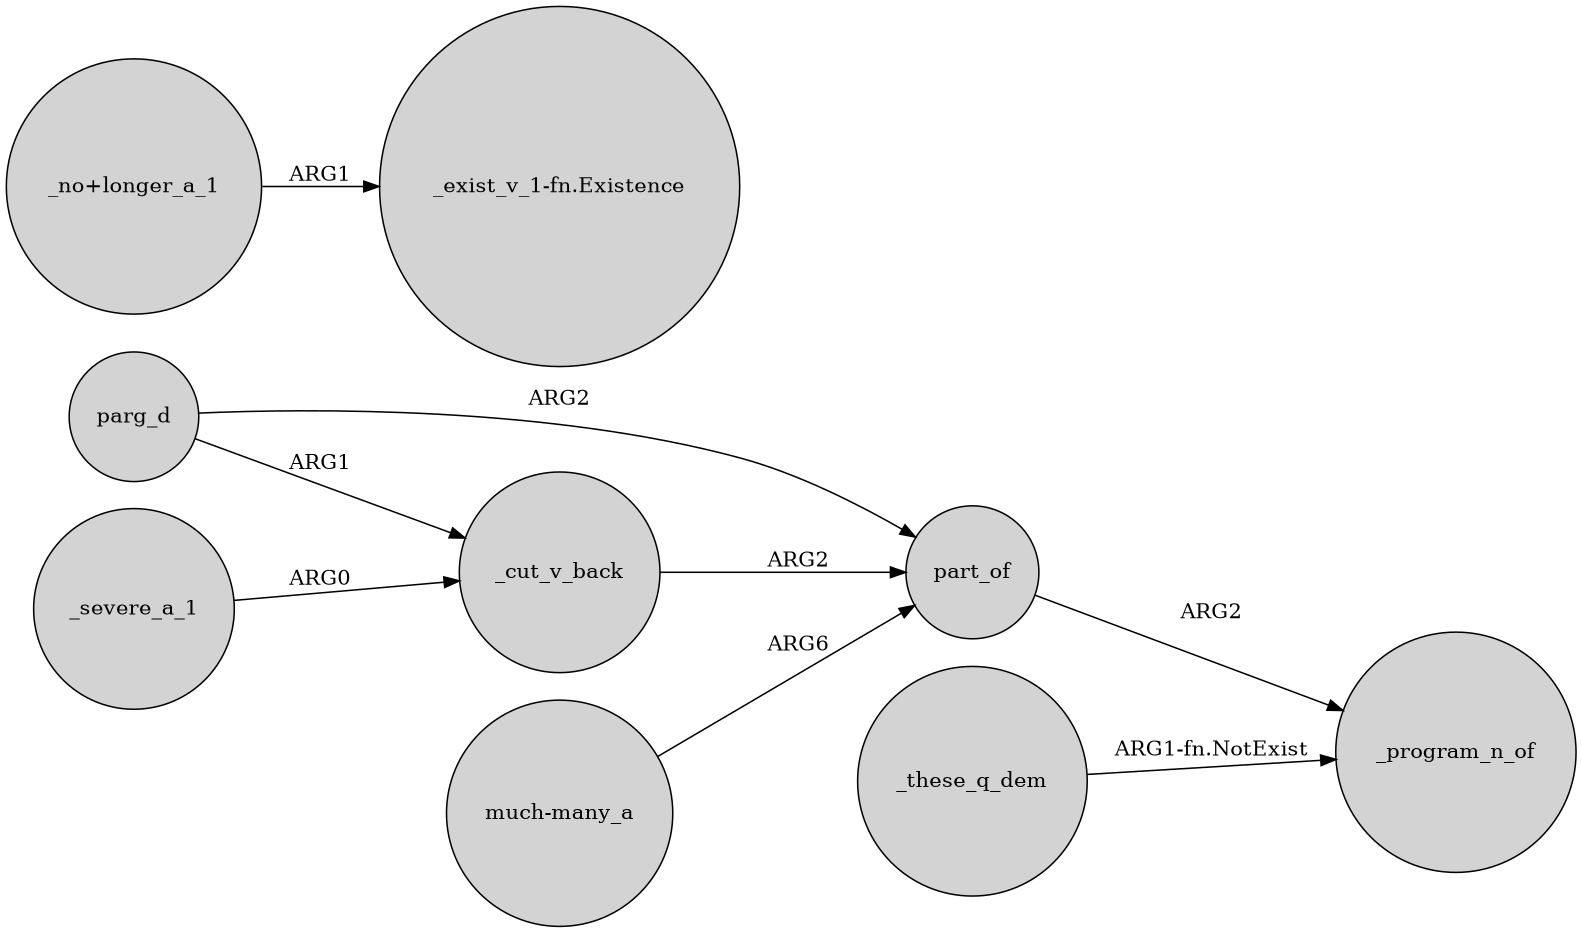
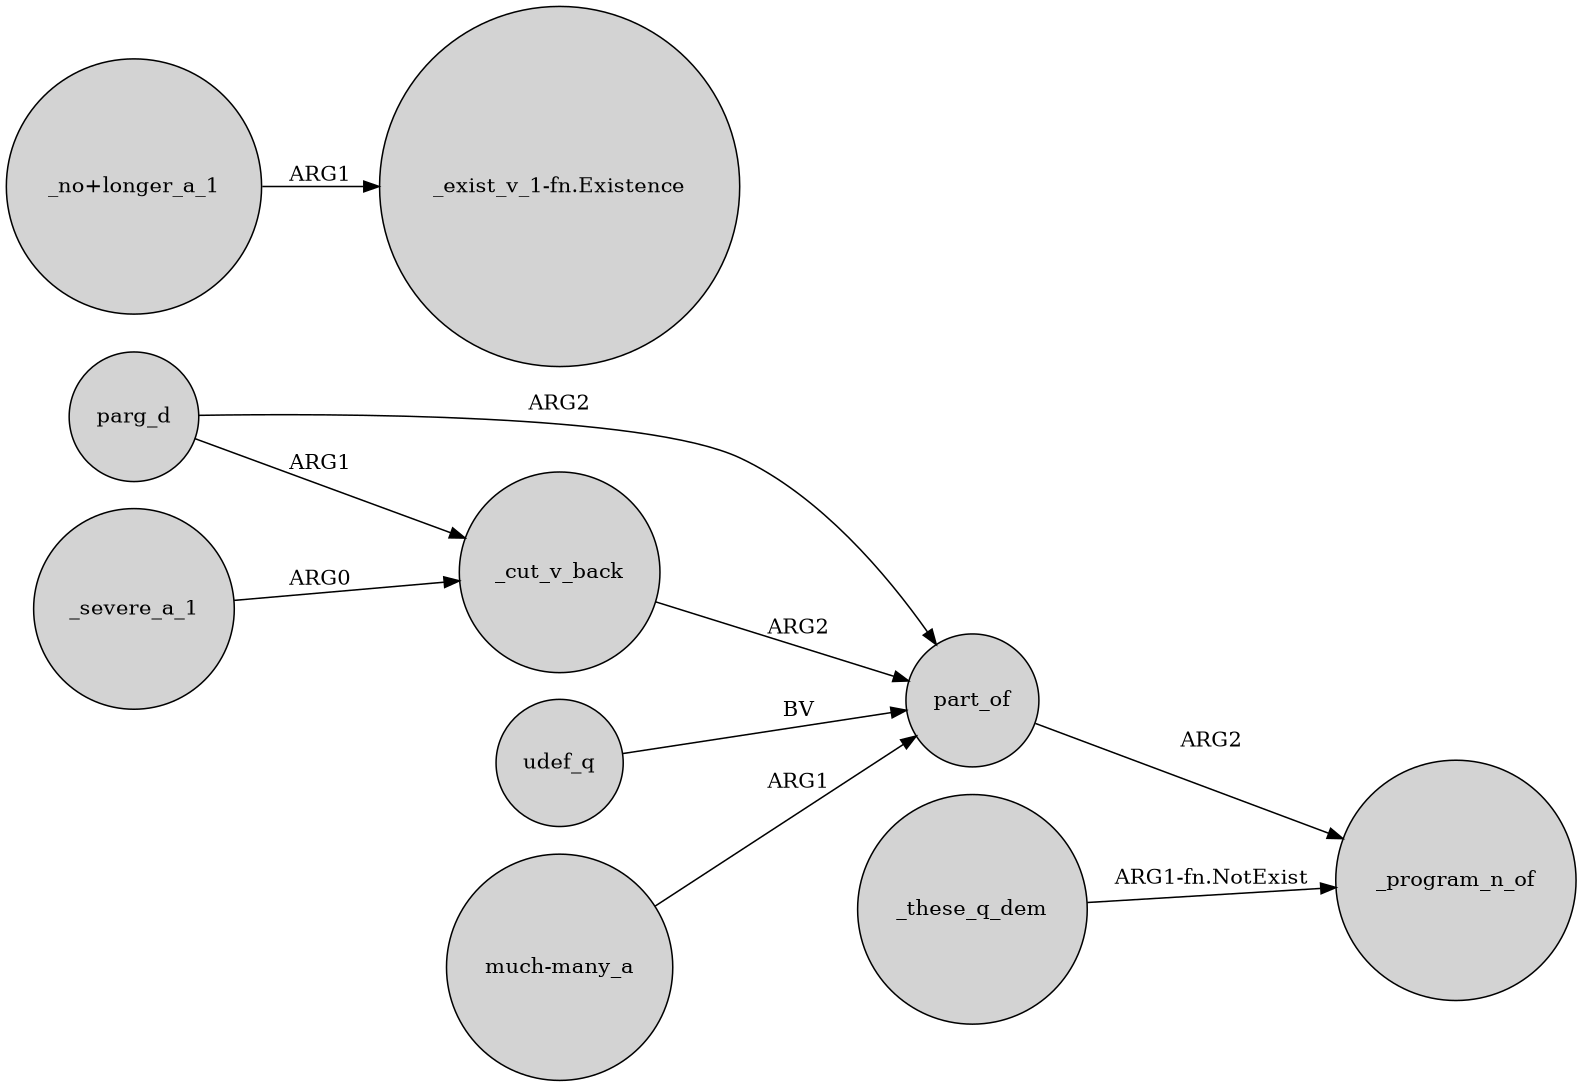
(799, 645) -> (799, 782)
none -> (560, 763)
